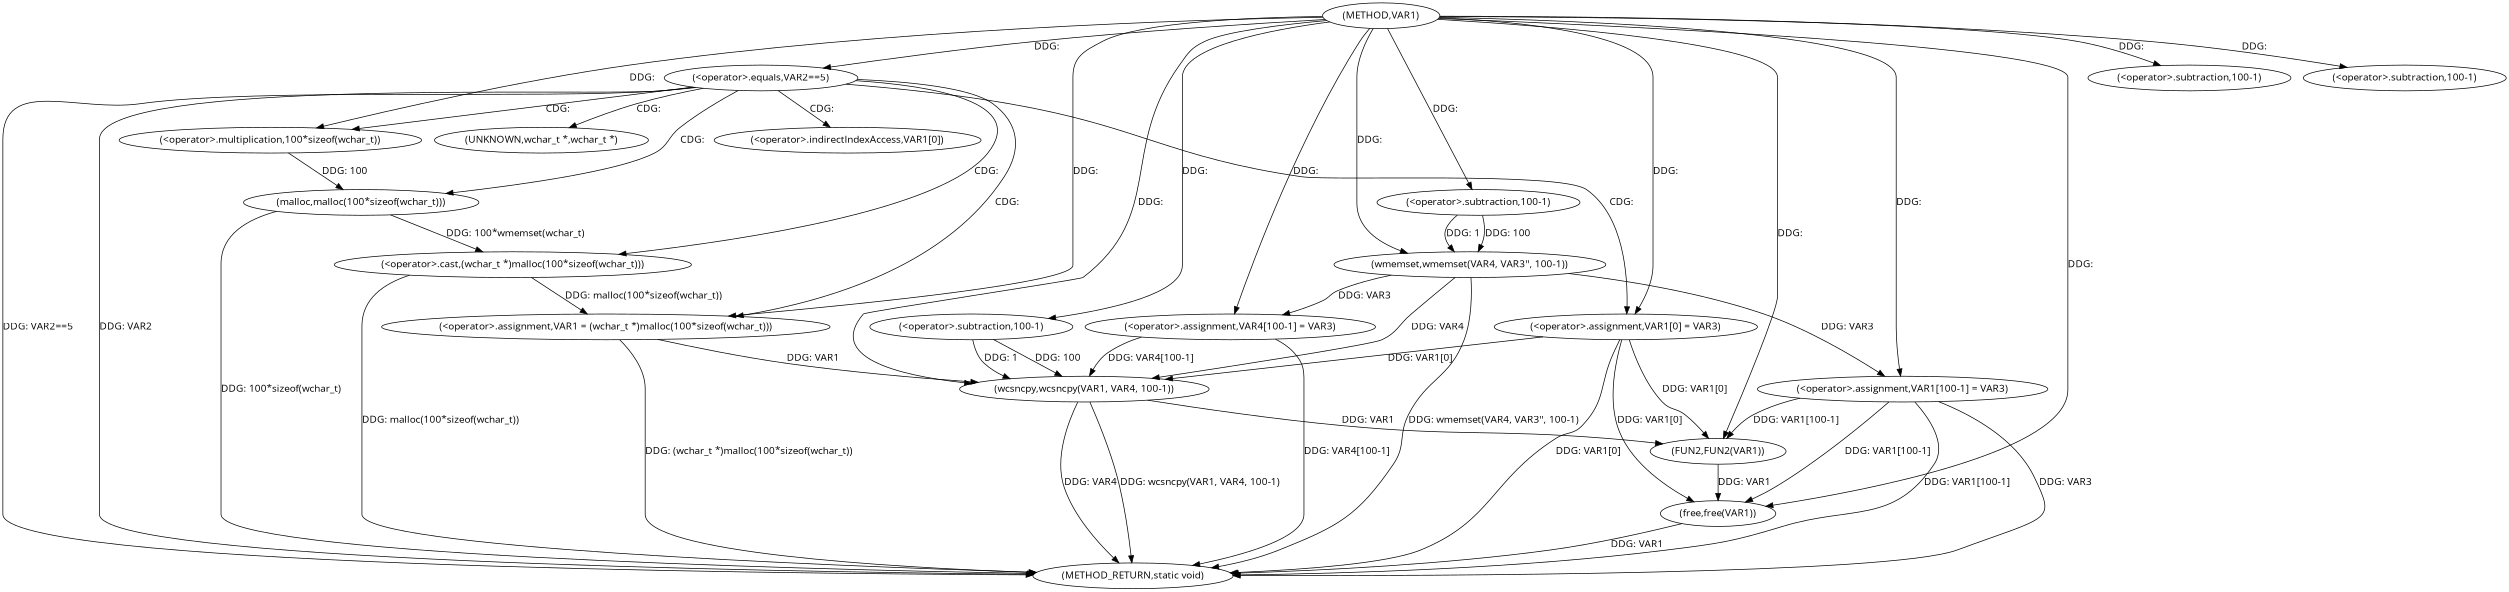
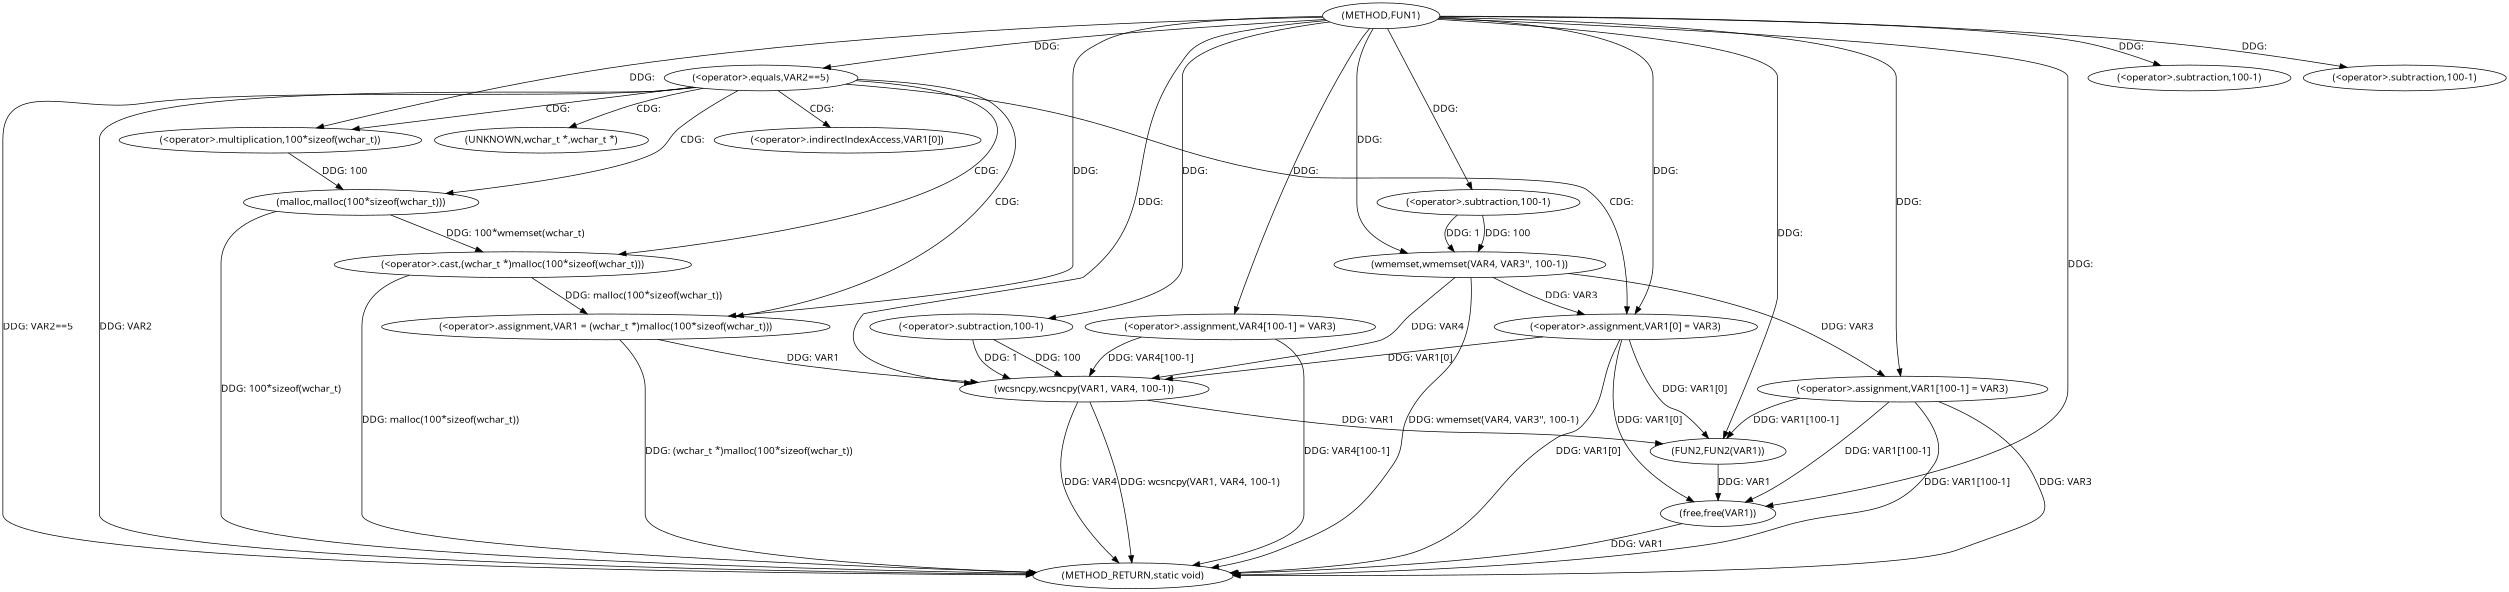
(1381, 16) -> (1381, 16)
(1339, 290) -> (1534, 297)
